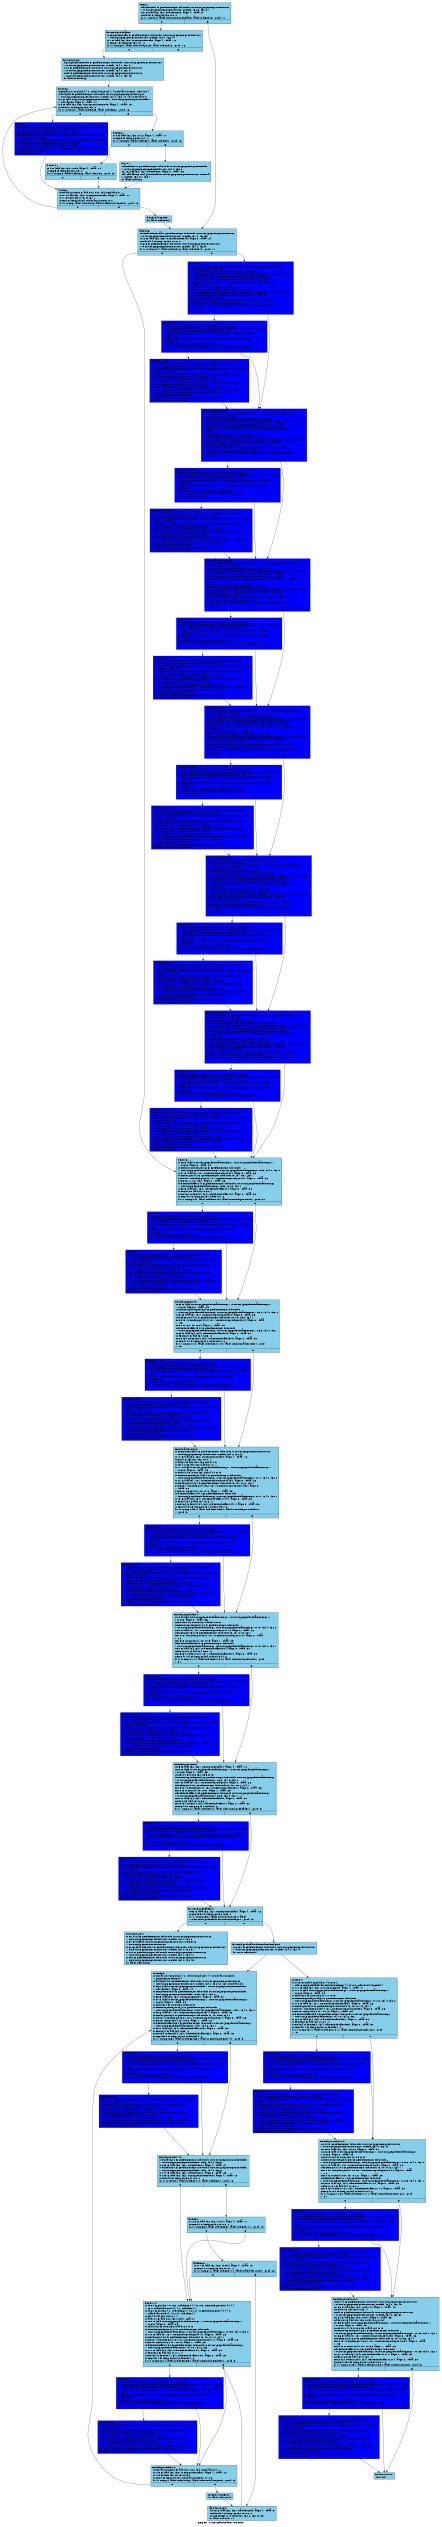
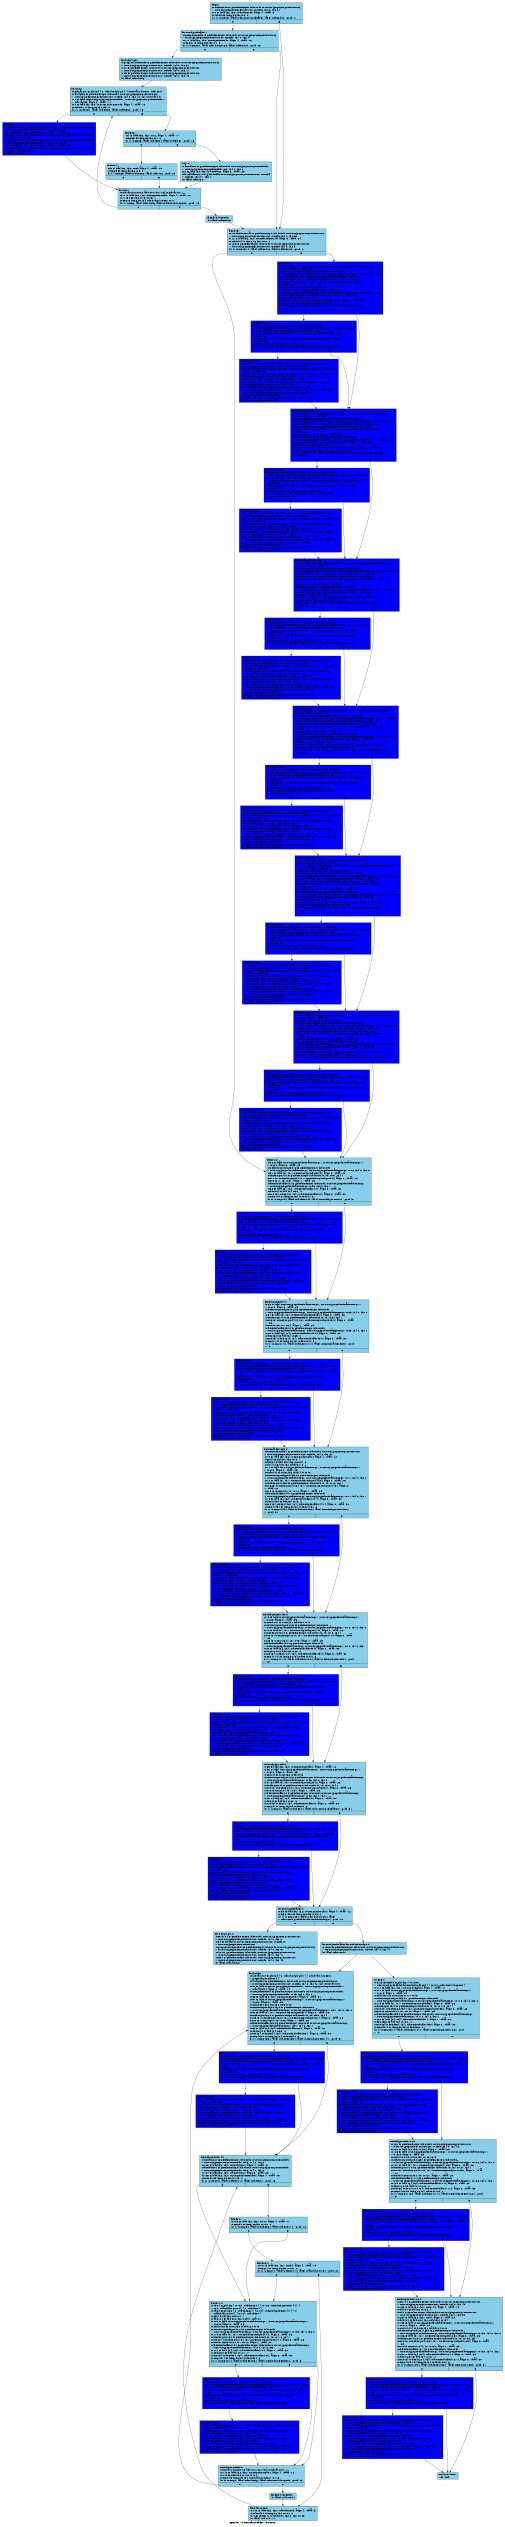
none -> (277, 138)
(191, 1772) -> (281, 1772)
(245, 1952) -> (334, 1952)
(374, 2088) -> none
(242, 2436) -> (184, 2359)
